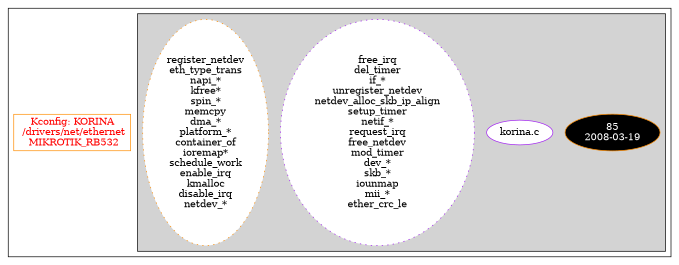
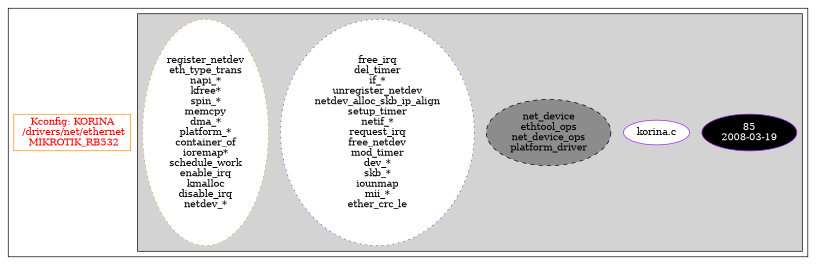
none -> (549, 133)
(613, 133) -> (749, 133)
